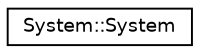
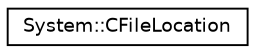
(100, 27) -> (128, 27)
